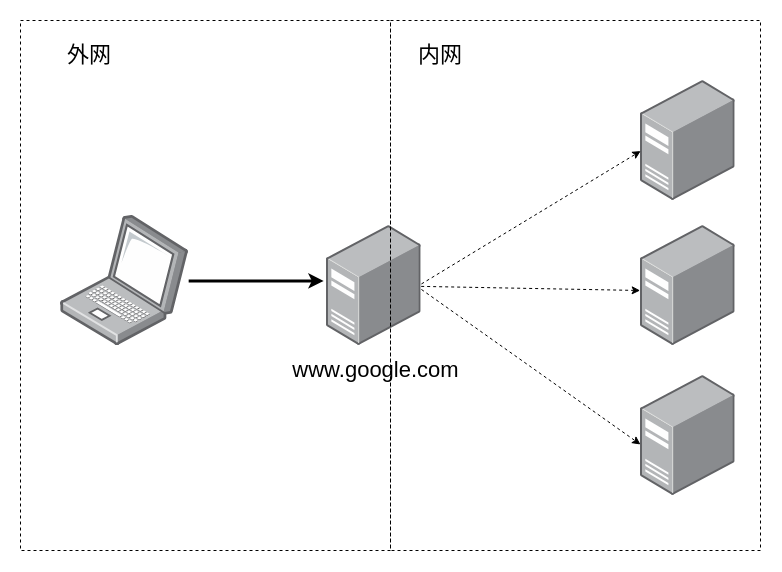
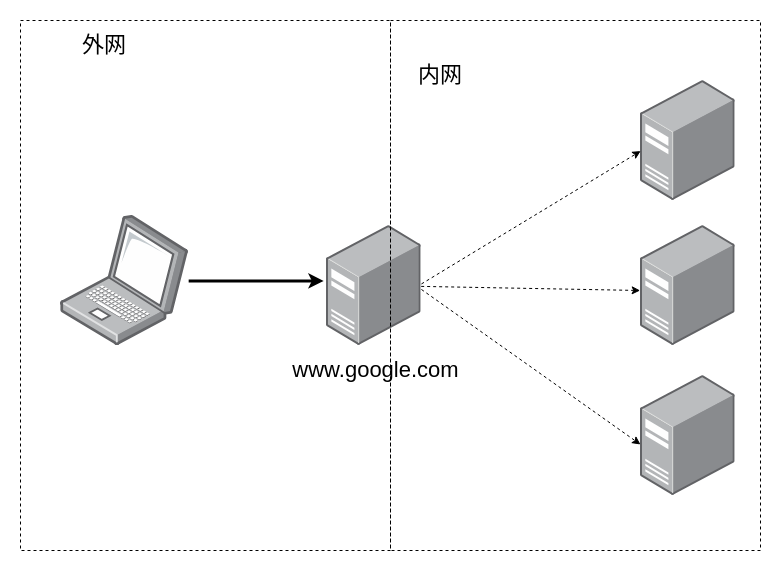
(90, 56) -> (105, 46)
(441, 56) -> (441, 76)
